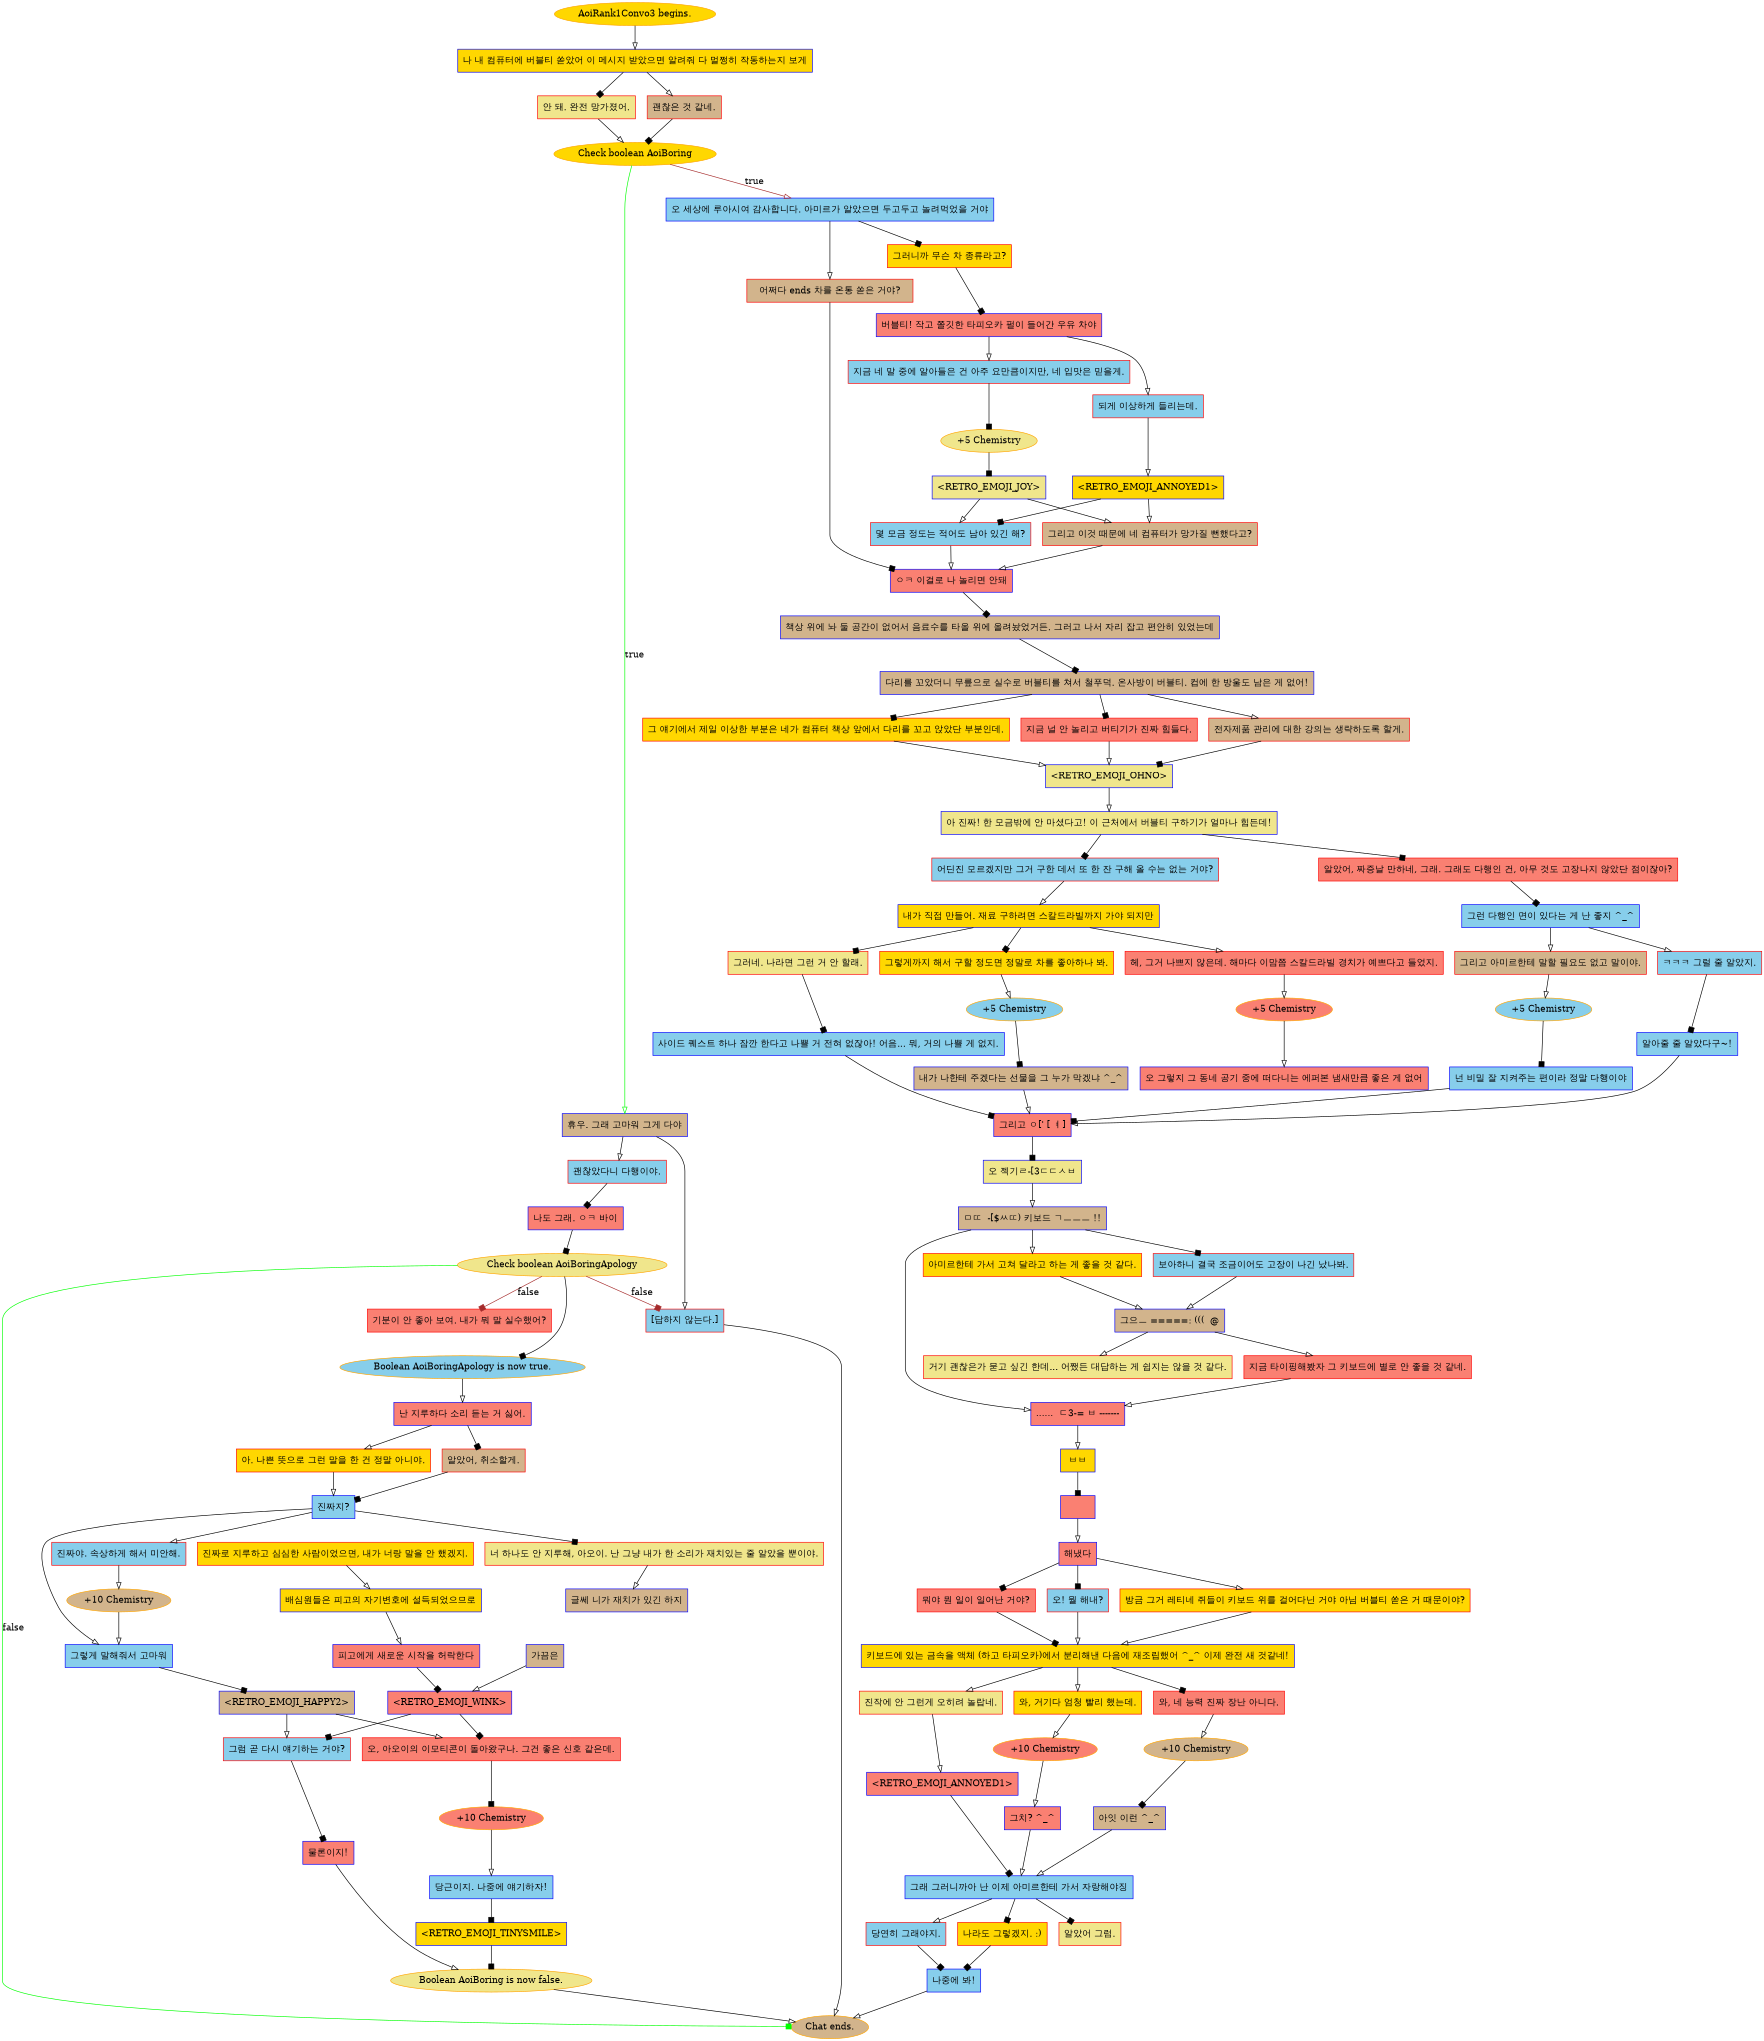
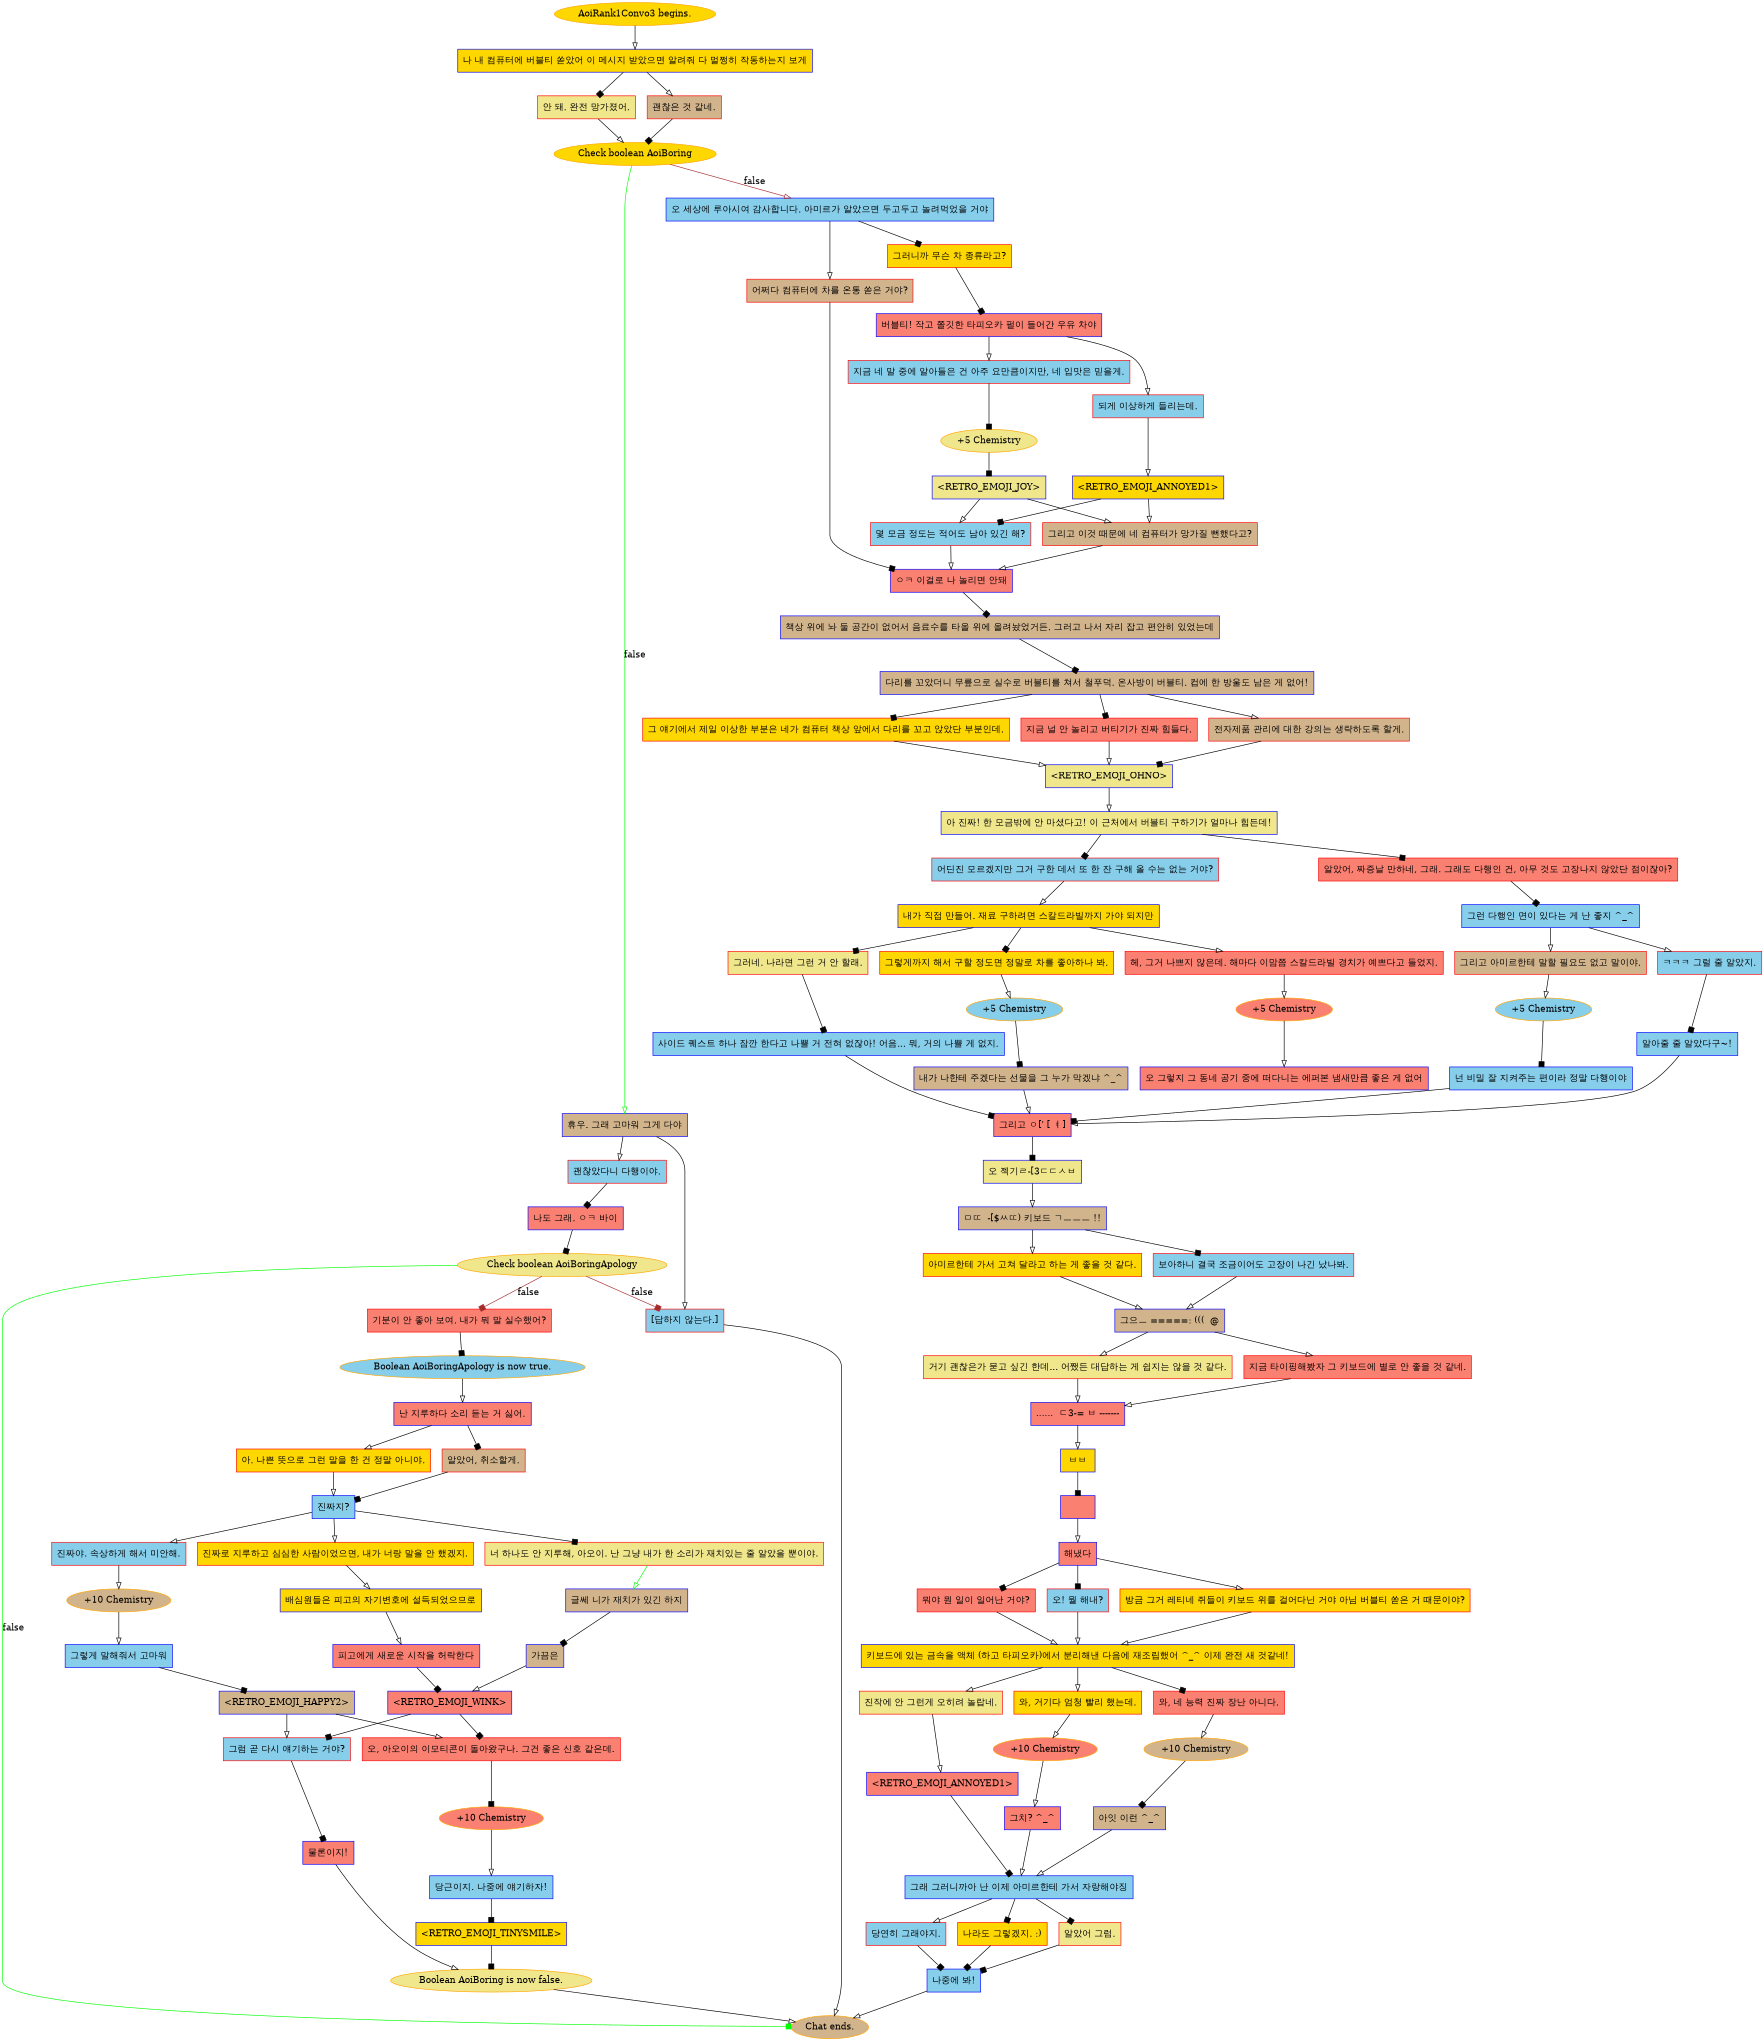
(755, 182) -> (755, 182)
(830, 291) -> (830, 291)
(635, 655) -> (635, 655)
(562, 1324) -> (461, 1341)
(905, 1343) -> (1078, 1387)
(119, 1524) -> (334, 1527)
(642, 1574) -> (642, 1574)
none -> (589, 1626)
(1024, 1627) -> (1024, 1627)
none -> (1023, 1957)
